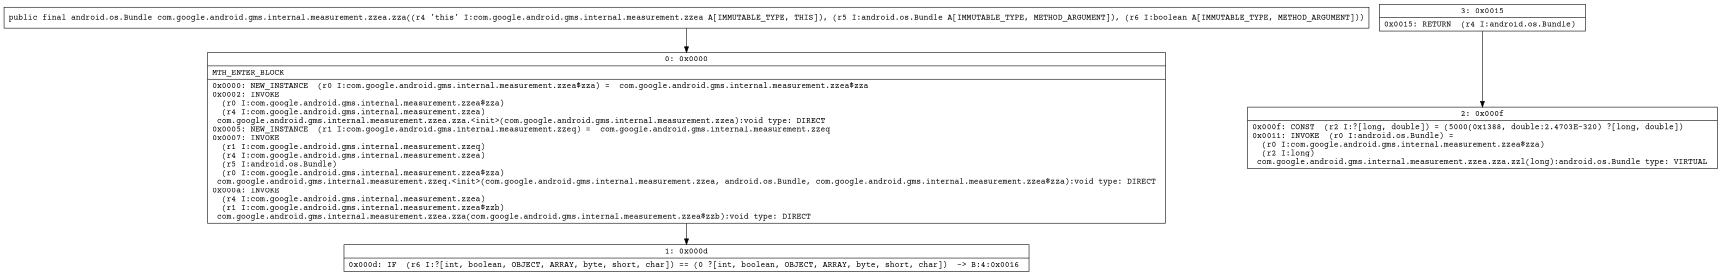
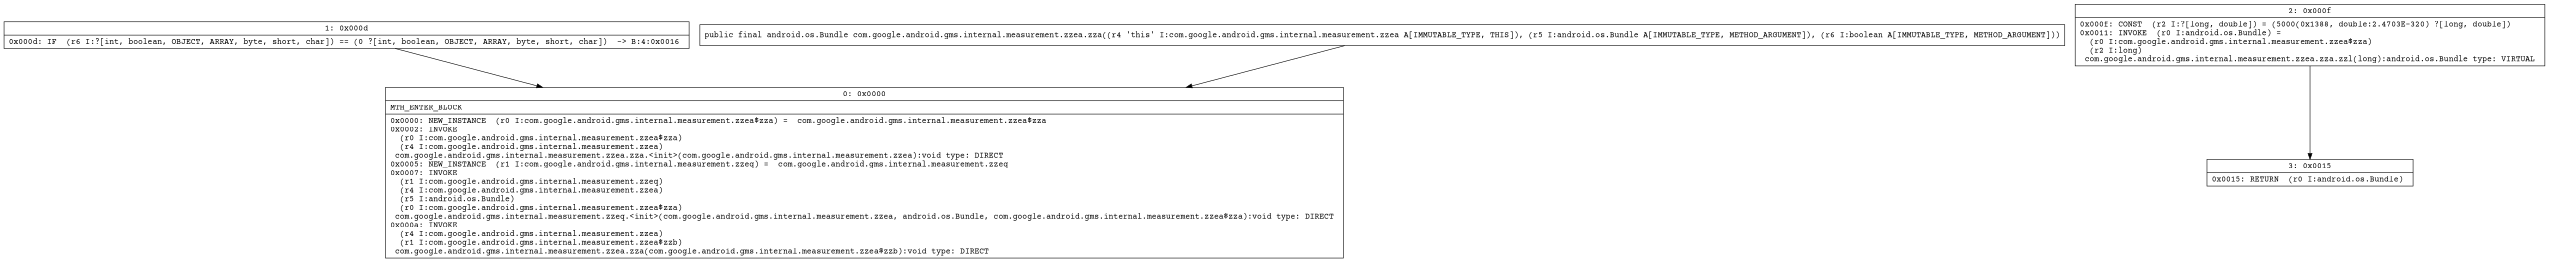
(1482, 24) -> (2310, 179)
(1482, 66) -> (2310, 110)
(687, 231) -> (466, 67)
